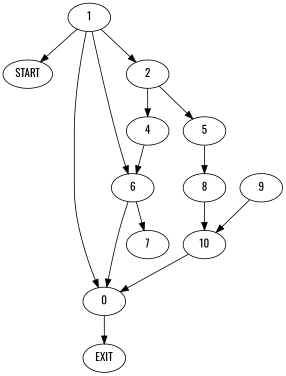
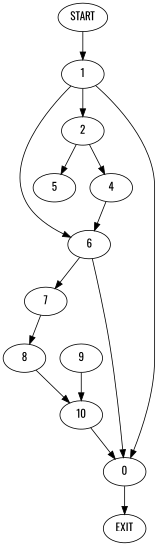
(62, 43) -> (83, 42)
(204, 155) -> (37, 326)
